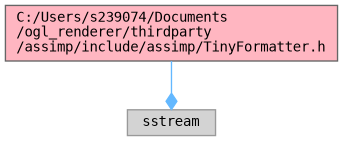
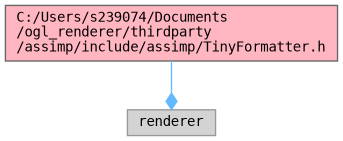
(171, 123) -> (171, 123)
